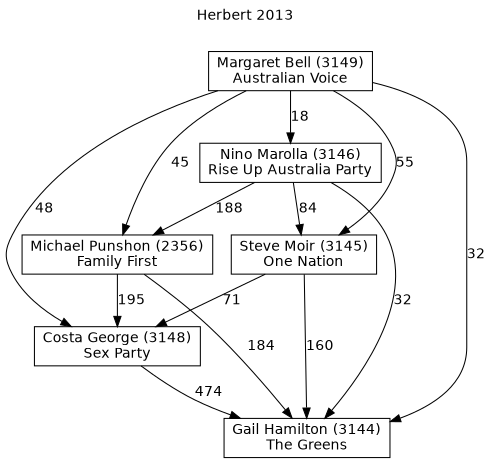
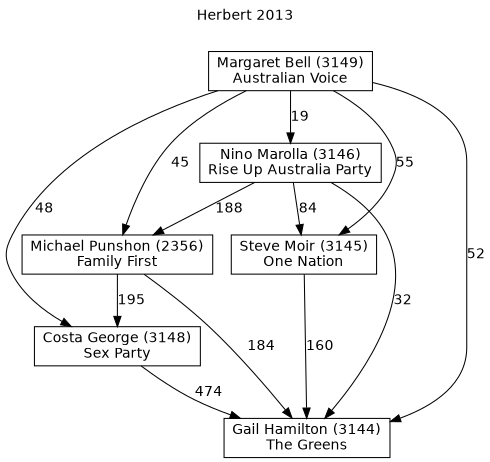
(300, 117) -> (300, 117)
(477, 255) -> (477, 255)
(215, 298) -> none
